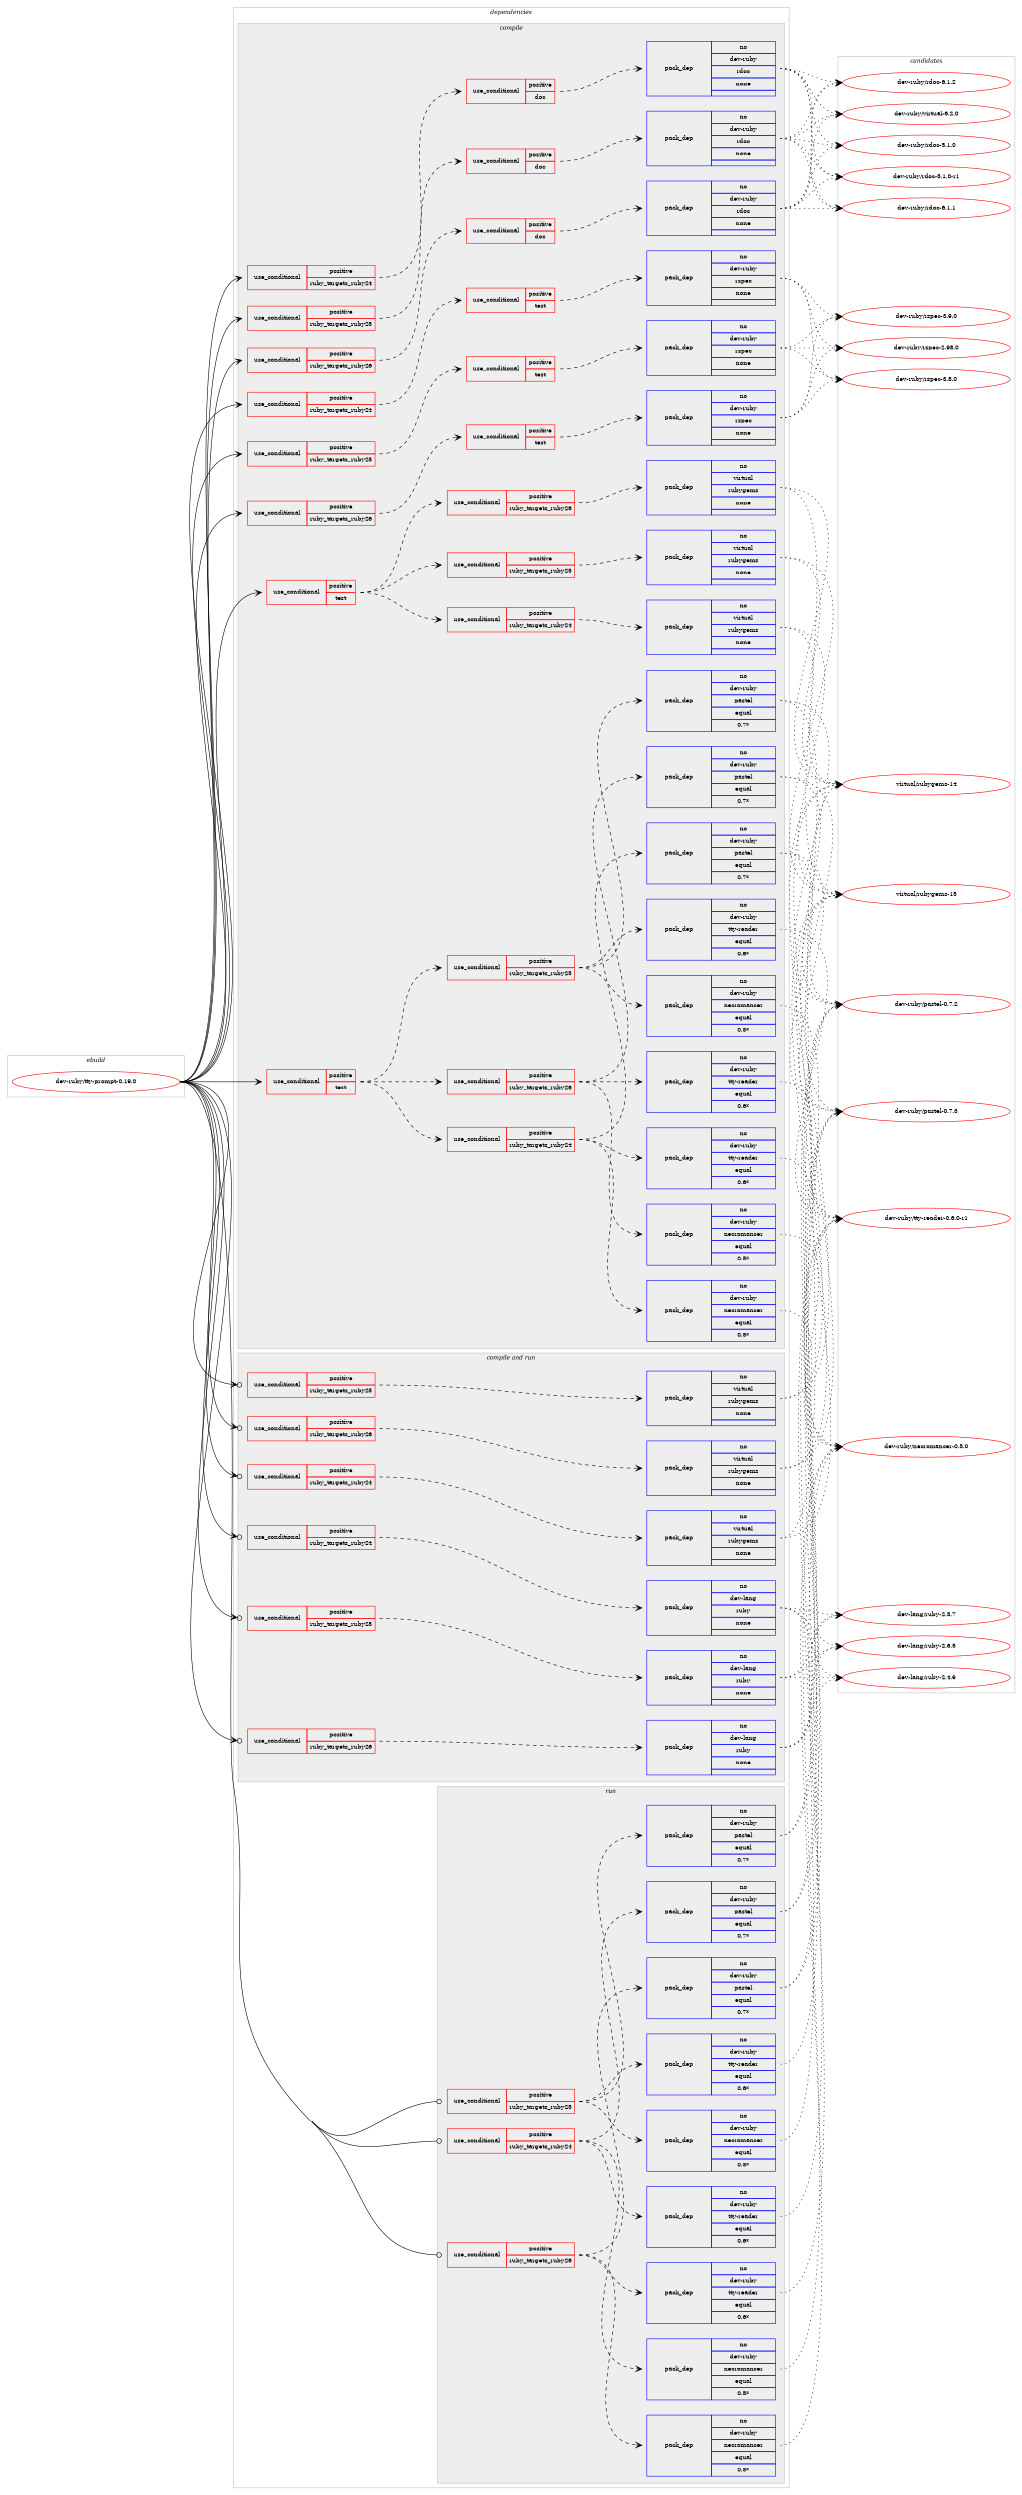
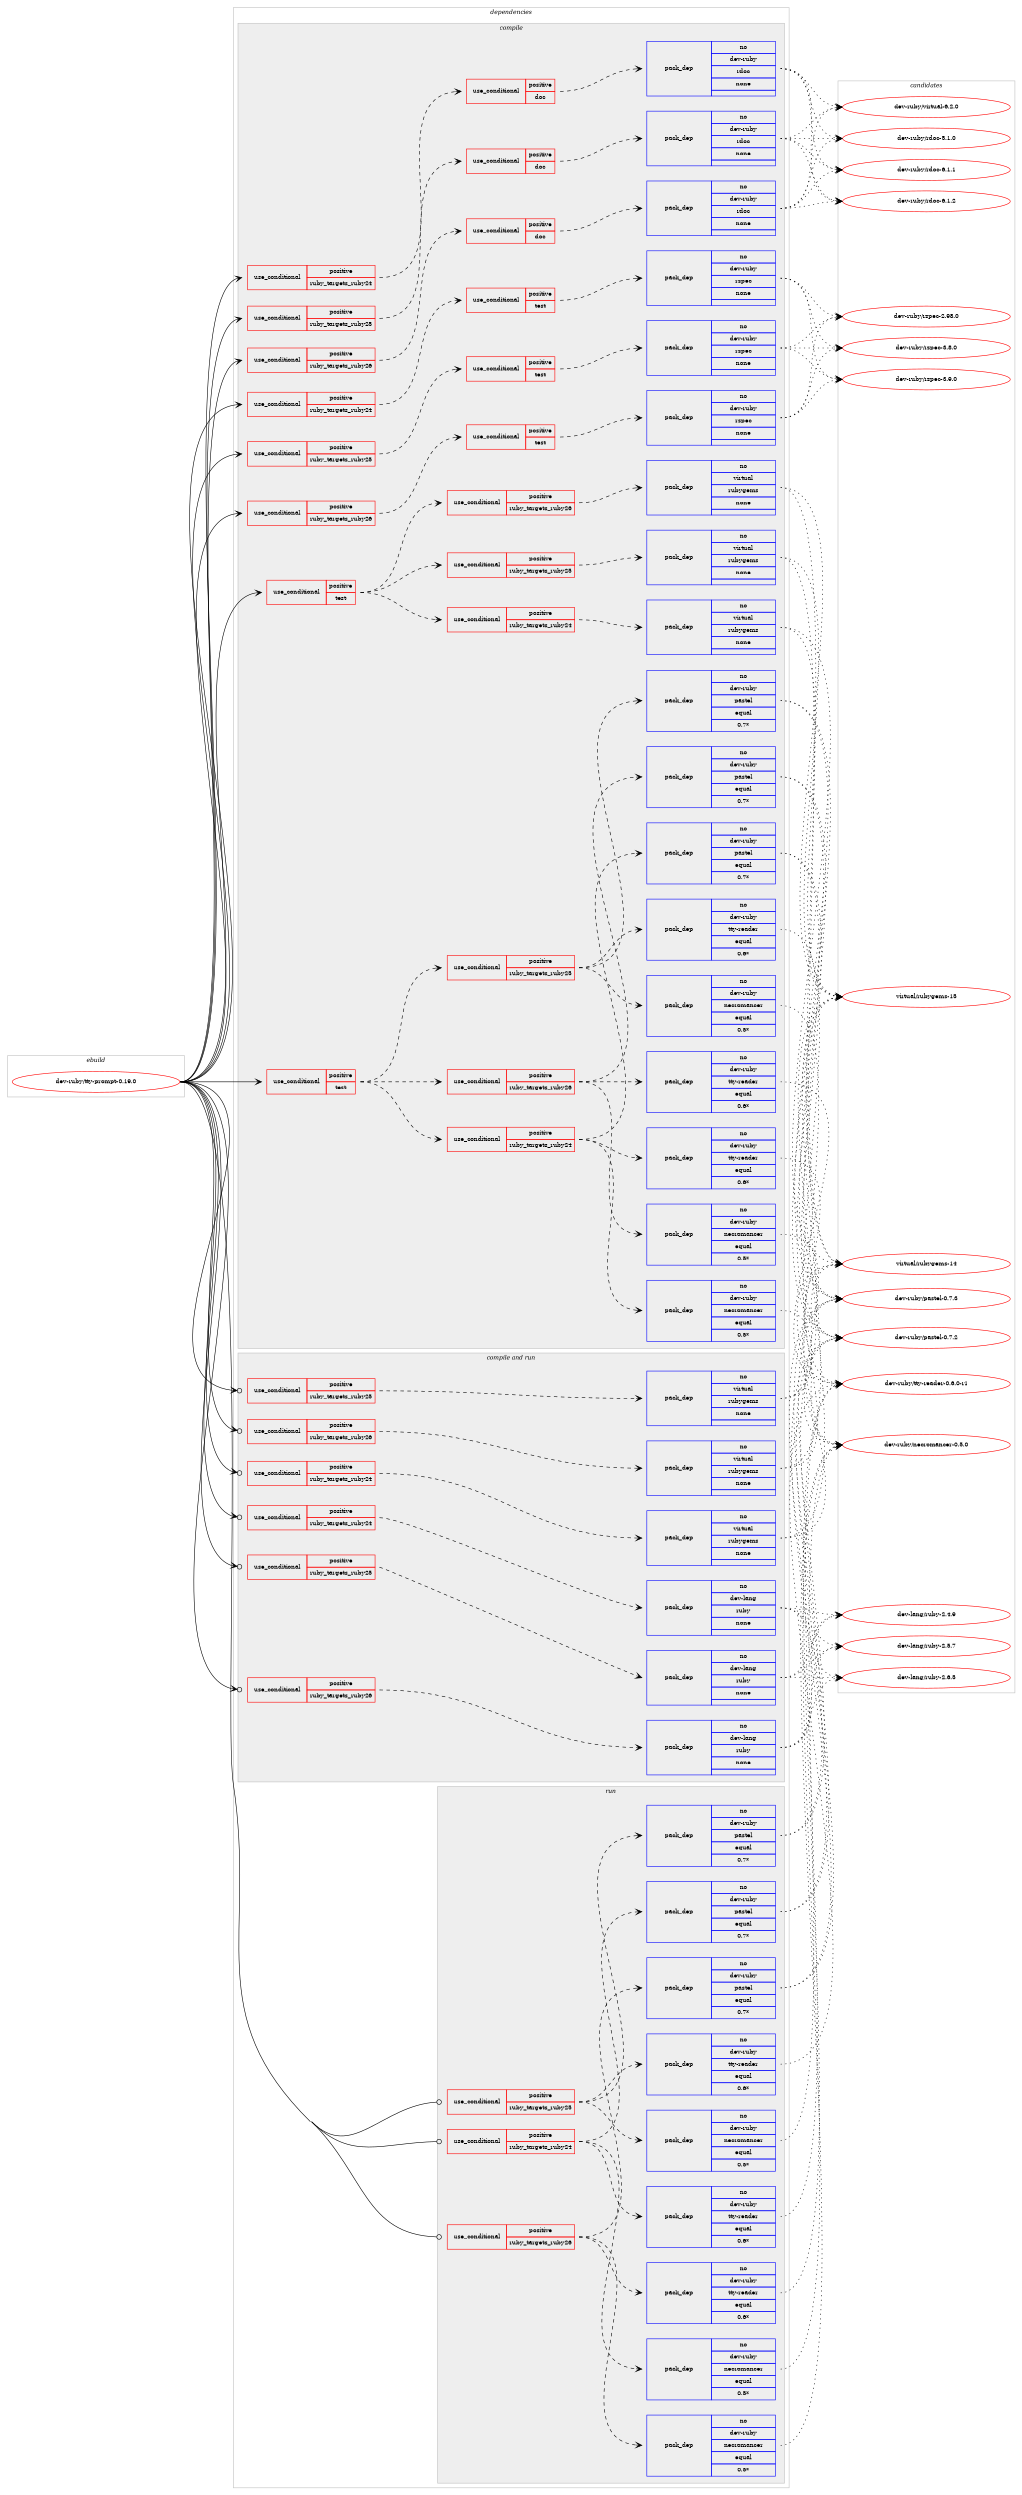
(926, 177) -> none
